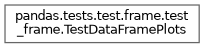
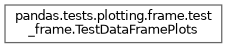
(102, 24) -> (113, 24)
